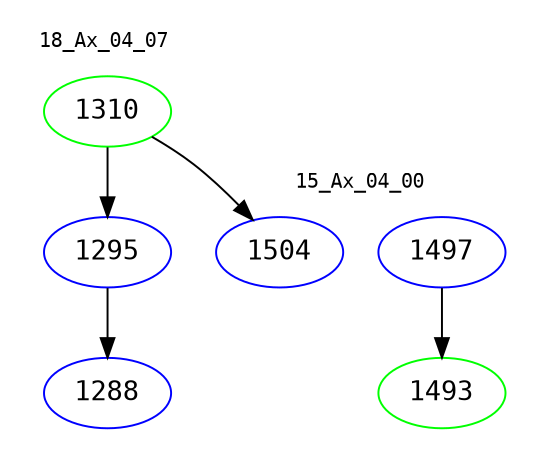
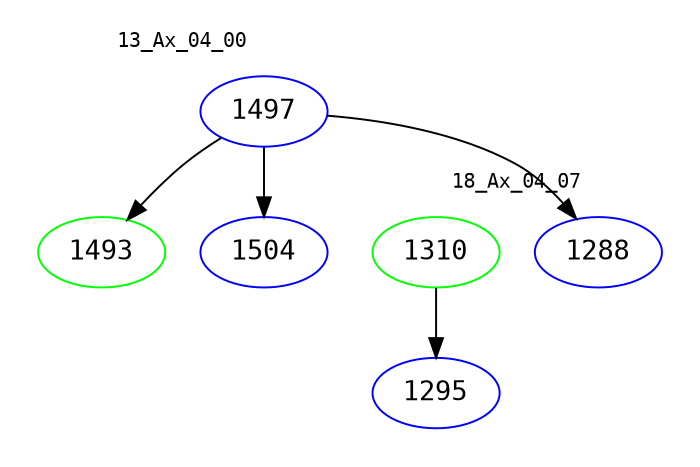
(215, 182) -> (264, 172)
(361, 183) -> (183, 42)
(108, 313) -> (454, 139)
